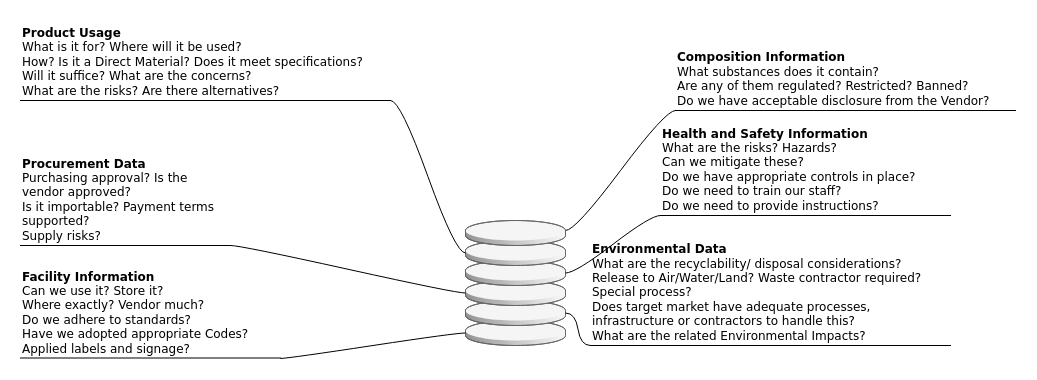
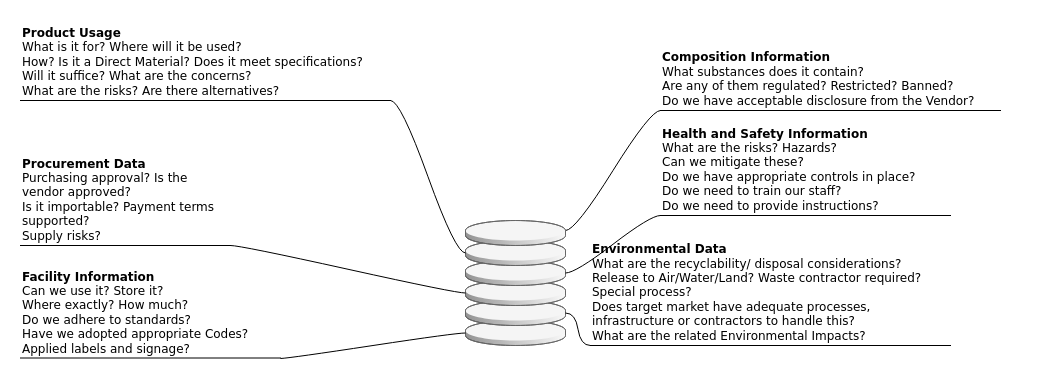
(846, 81) -> (831, 81)
(129, 312) -> (129, 312)
